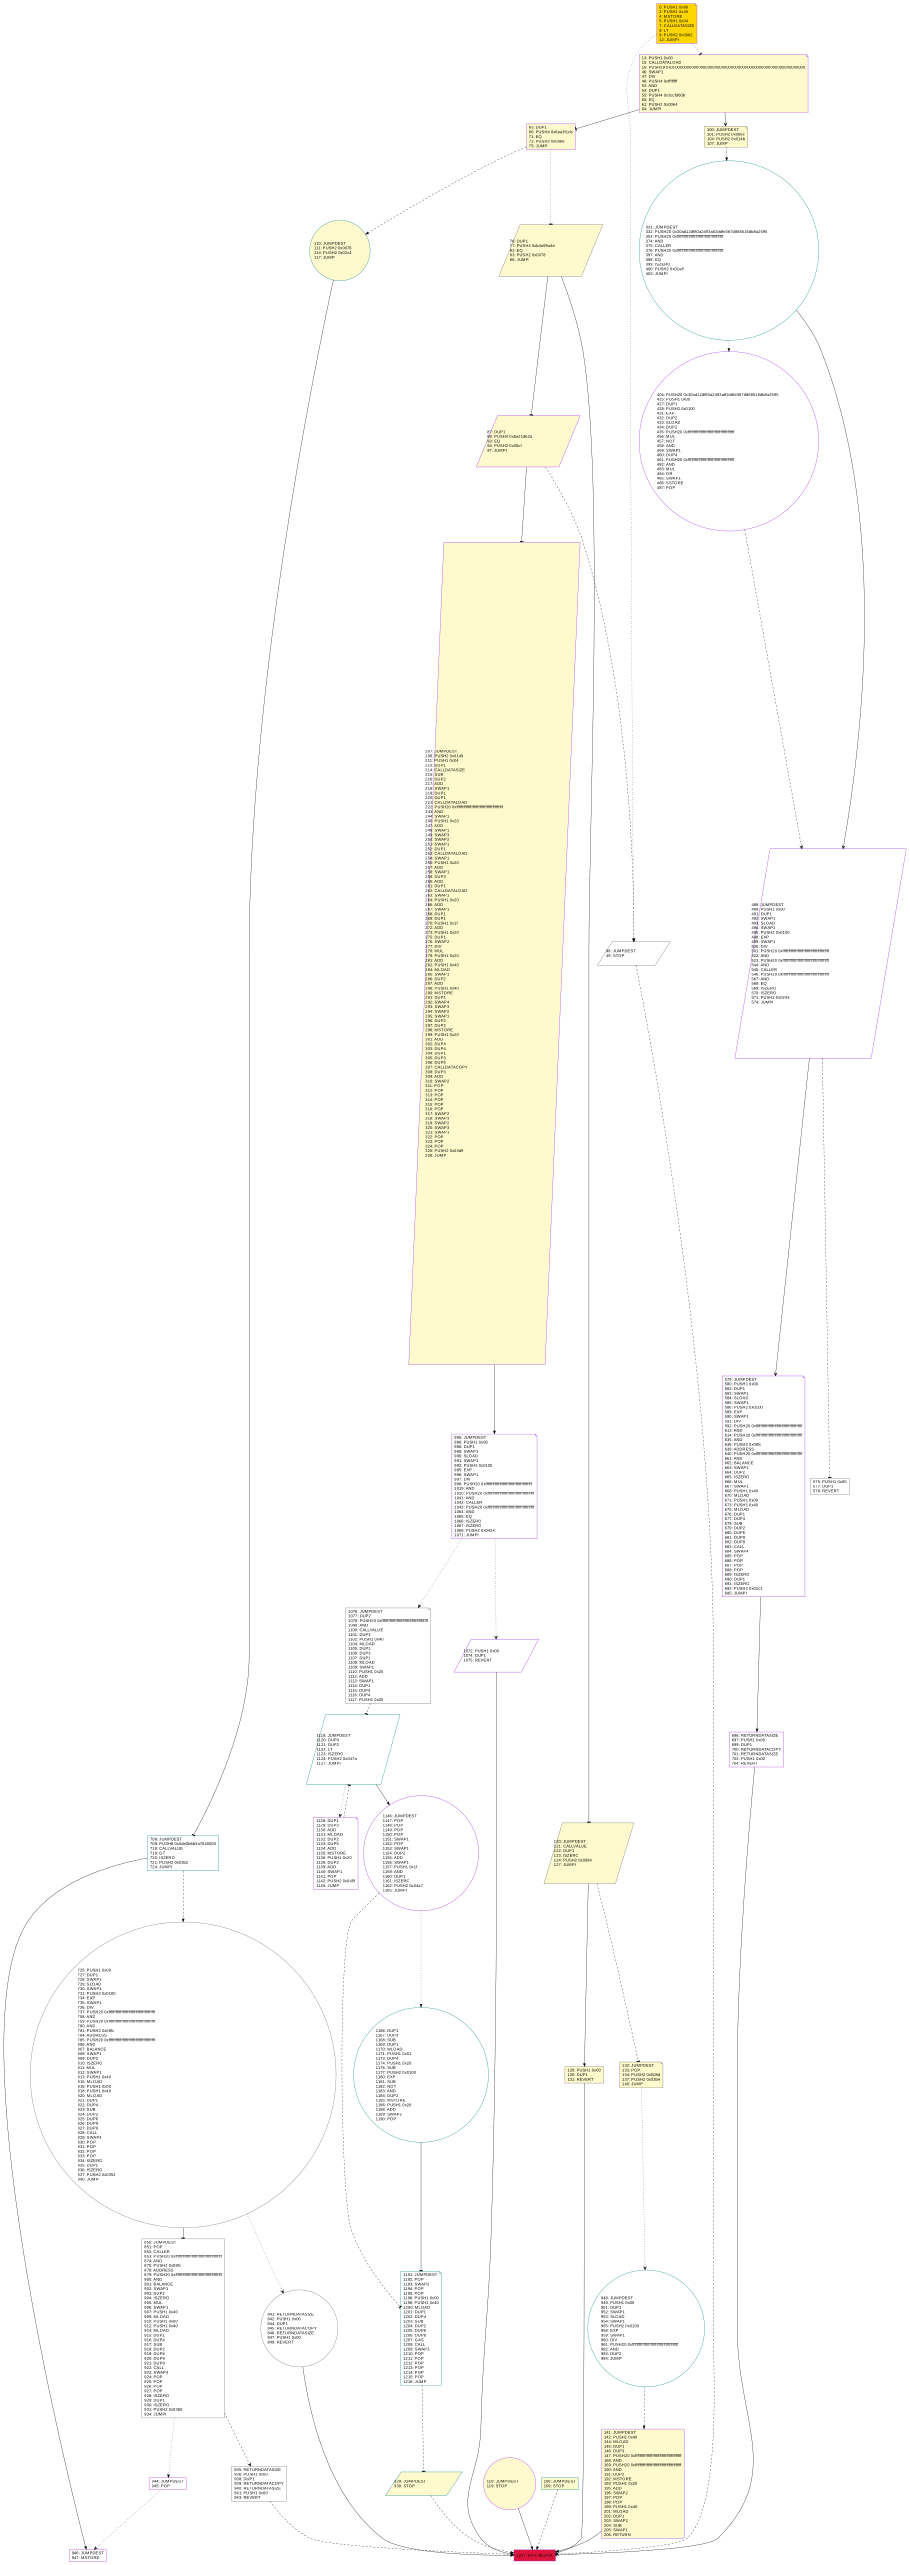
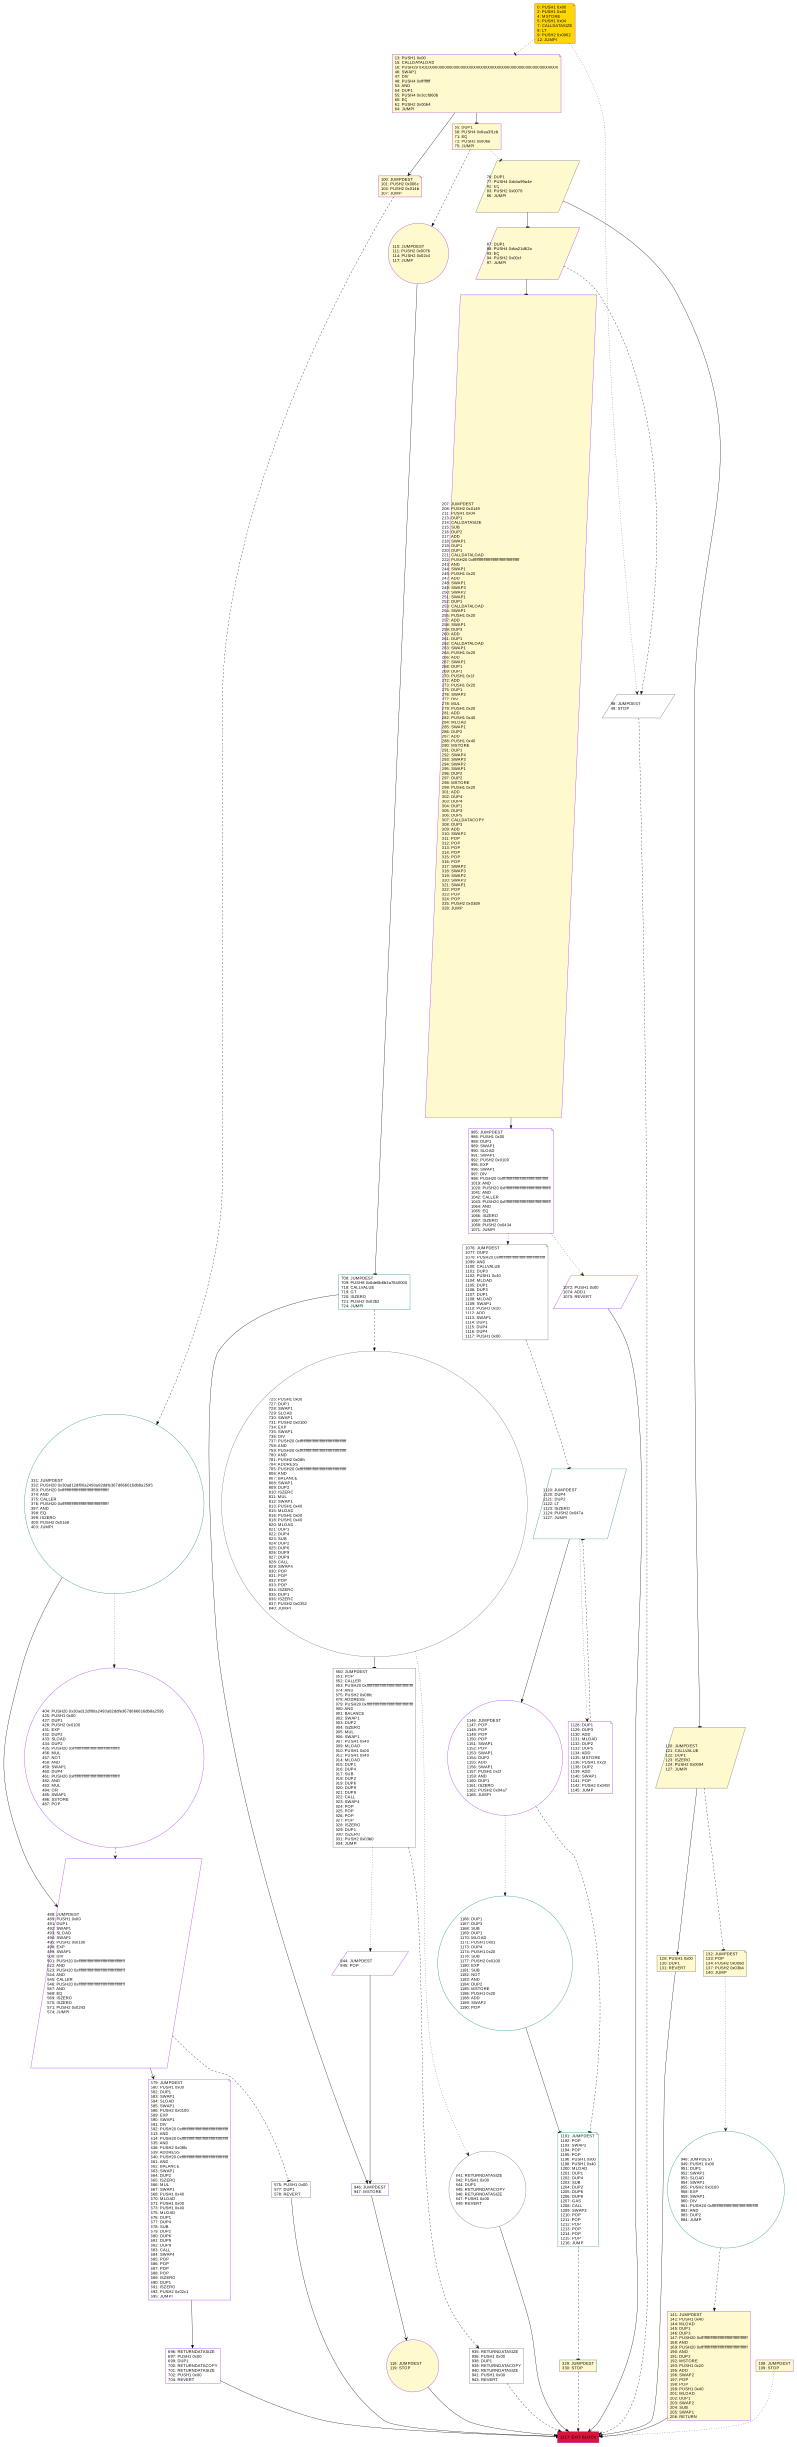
(726, 137) -> (400, 186)
(340, 251) -> (418, 254)
(496, 1656) -> (596, 1292)
none -> (389, 2266)
none -> (357, 2395)
(168, 2484) -> (370, 1963)
(424, 2484) -> (578, 2366)
(560, 2484) -> (775, 2366)
(129, 2518) -> (370, 2078)
(548, 2518) -> (705, 2429)
